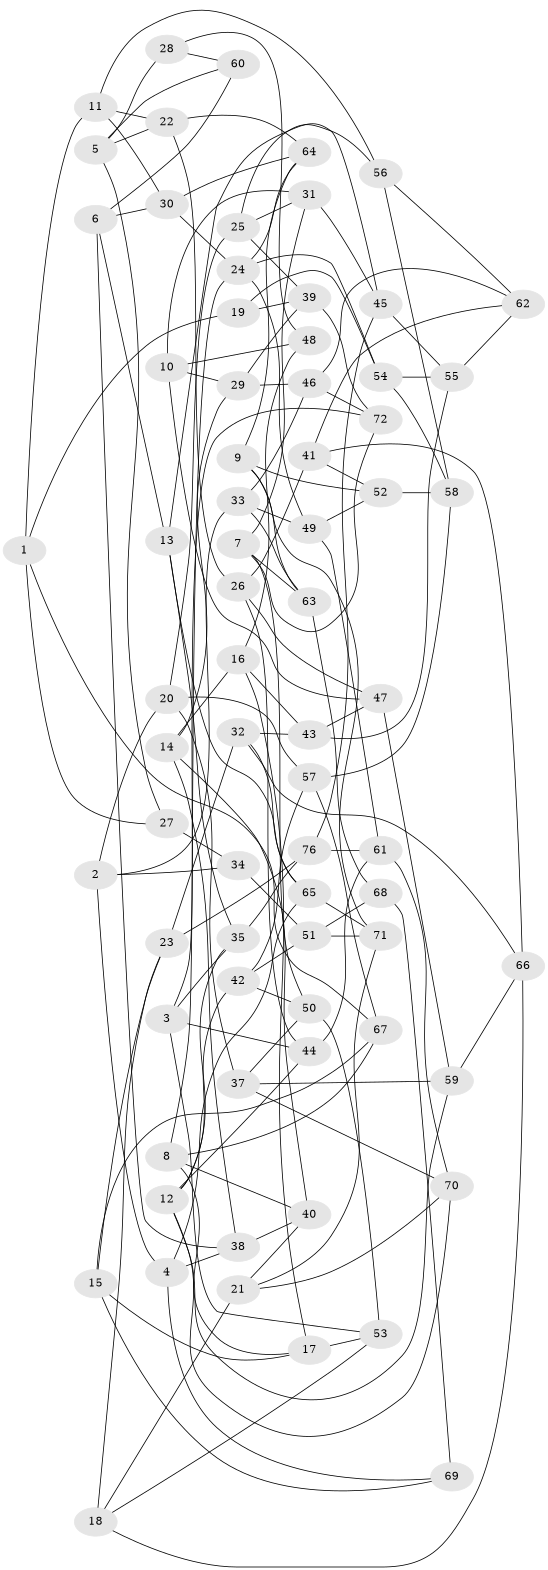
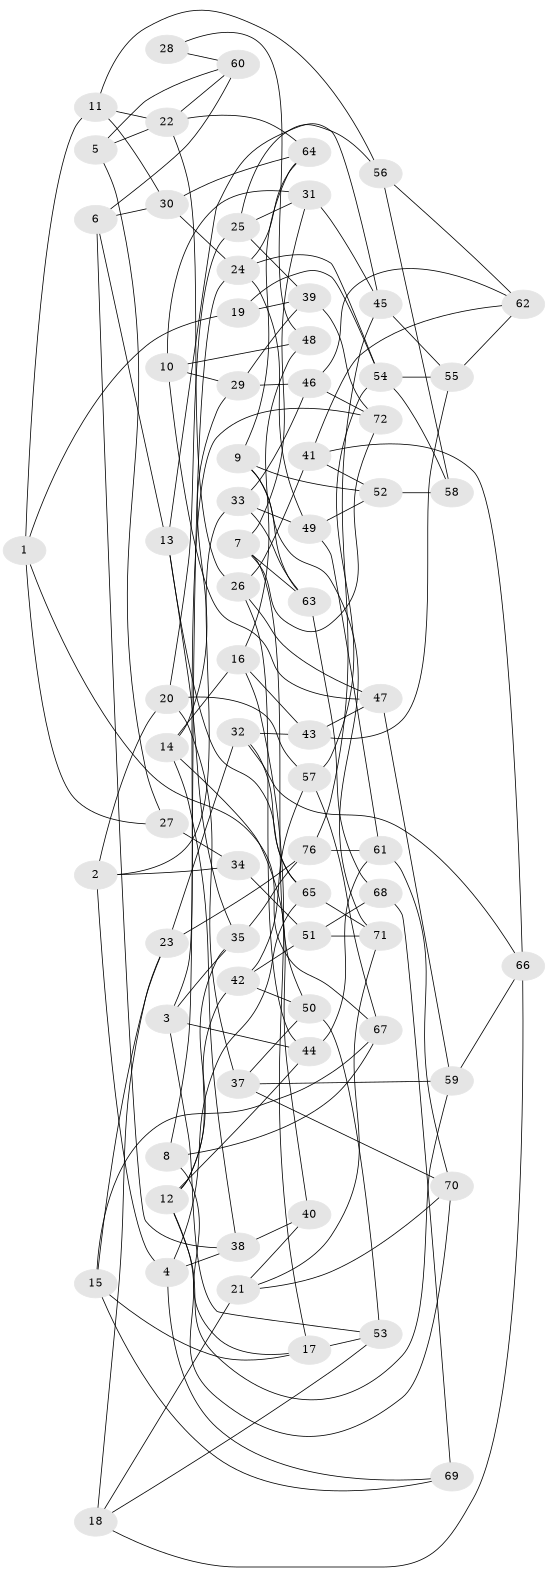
none -> (203, 93)
(132, 100) -> none
(430, 668) -> (337, 510)
(238, 1186) -> none
